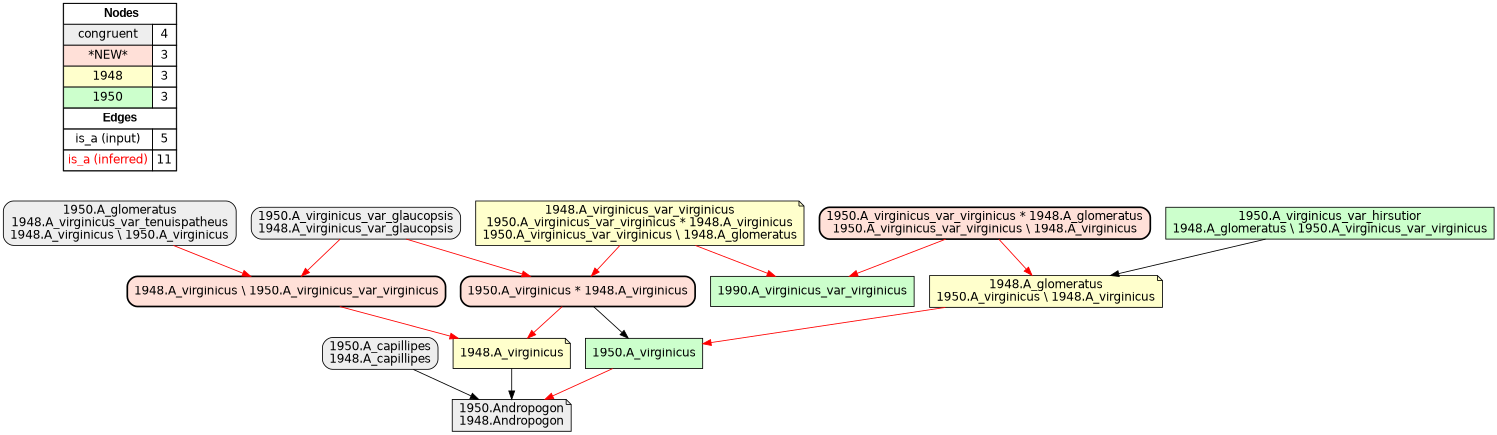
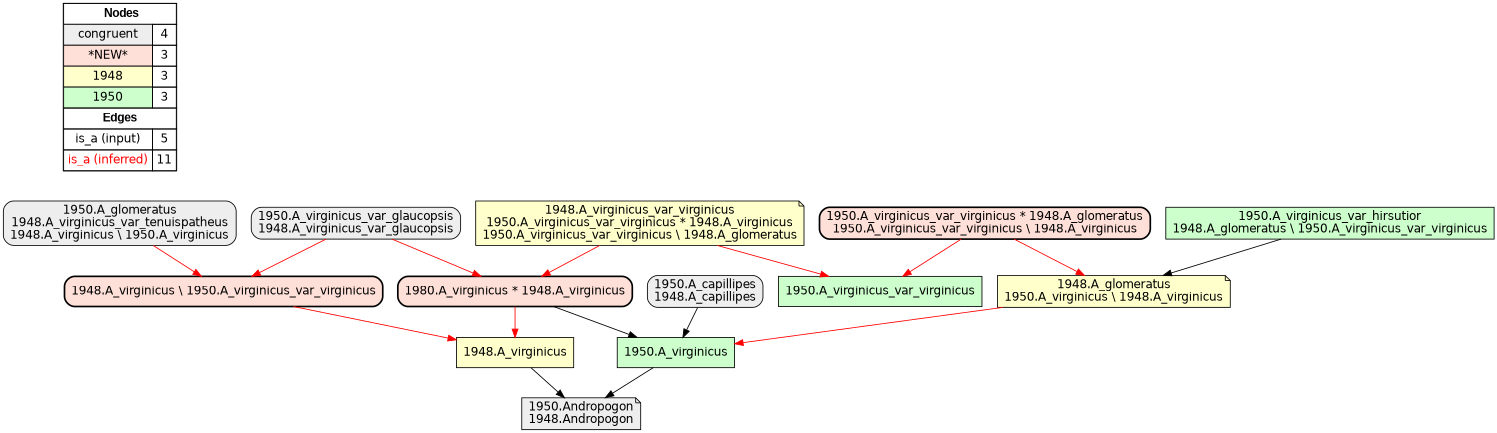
(578, 291) -> (515, 291)
(812, 291) -> (880, 291)
(512, 353) -> (515, 353)
(583, 382) -> (633, 380)
(442, 383) -> (692, 319)
